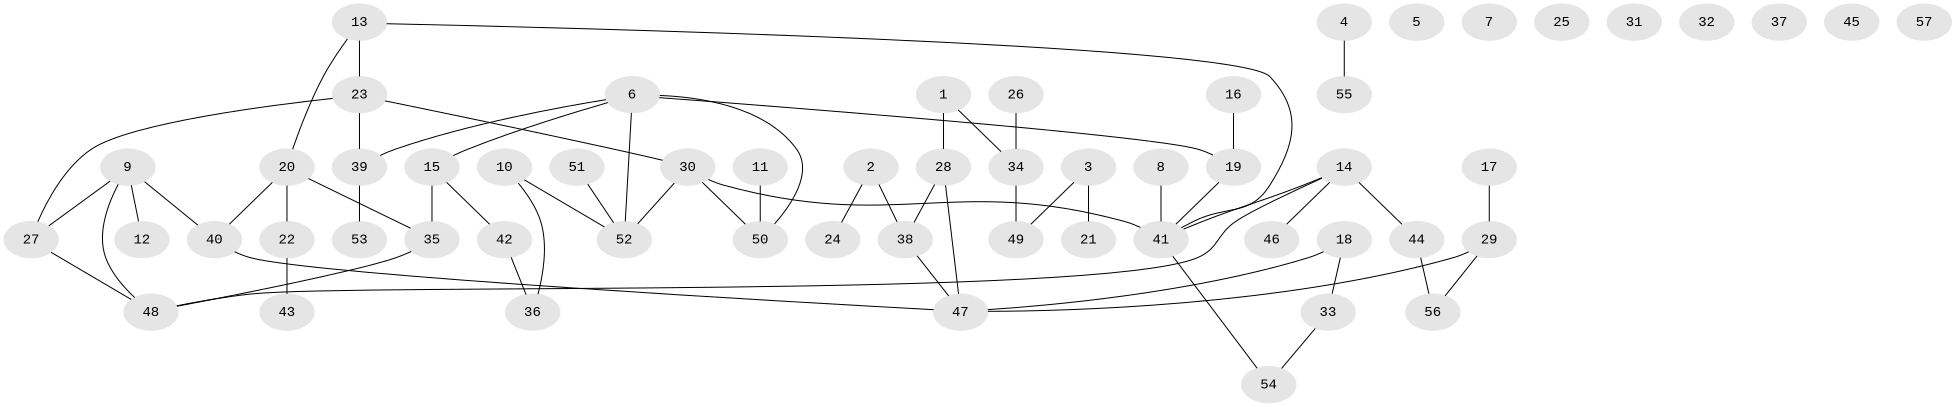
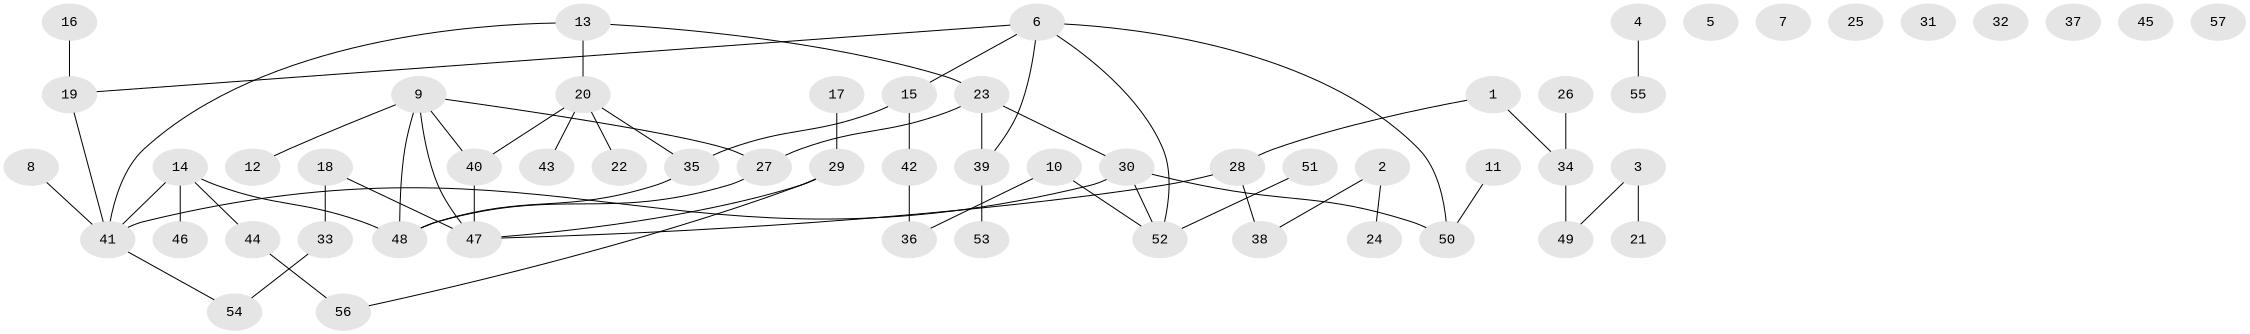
(287, 276) -> (565, 131)
(933, 276) -> (433, 171)
